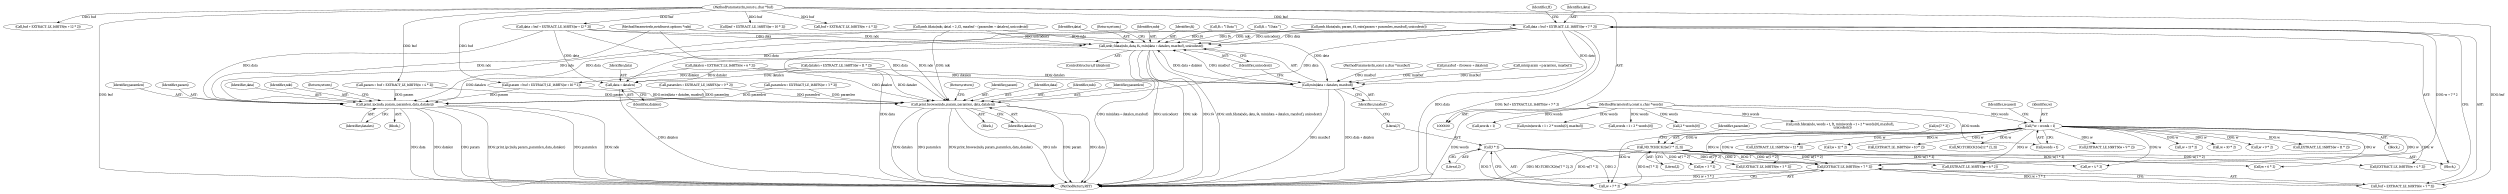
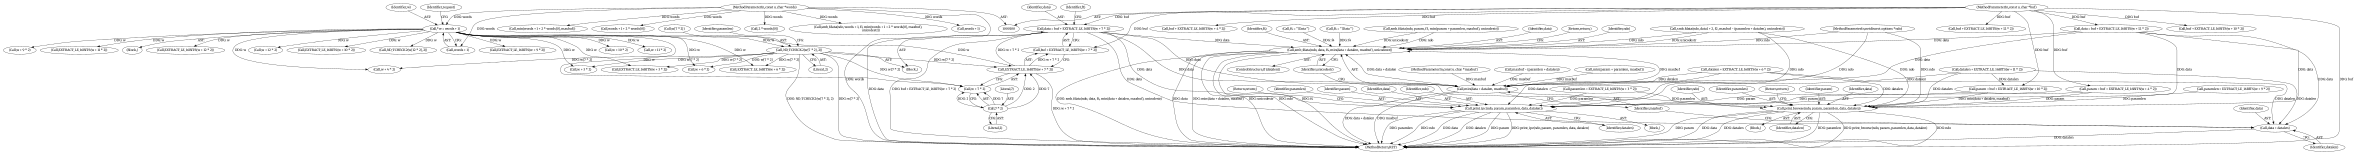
(1462, 66) -> (1532, 70)
(581, 101) -> none
(1382, 115) -> (1826, 122)
(2398, 167) -> none
